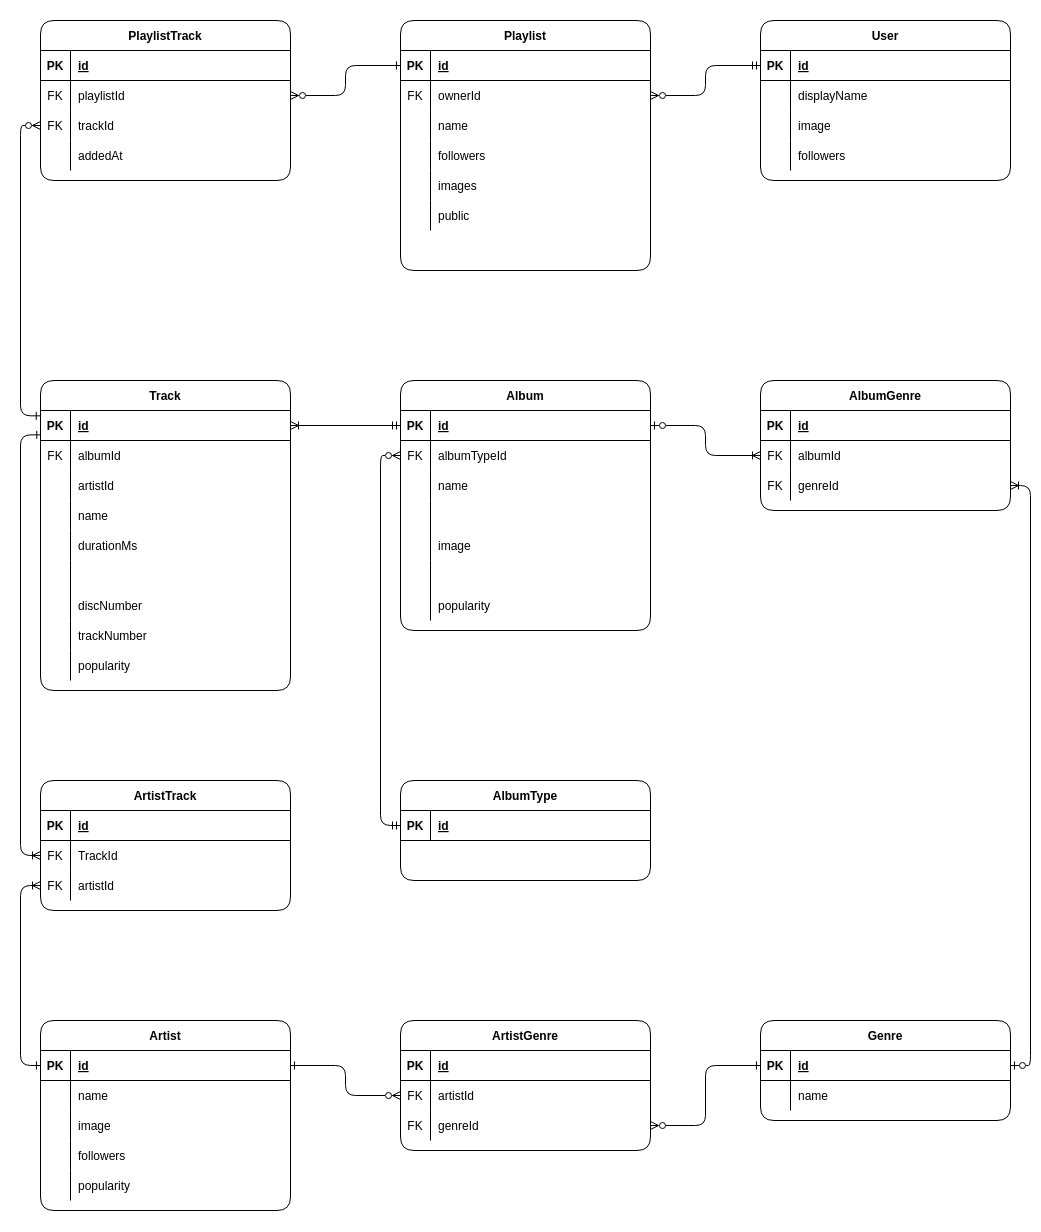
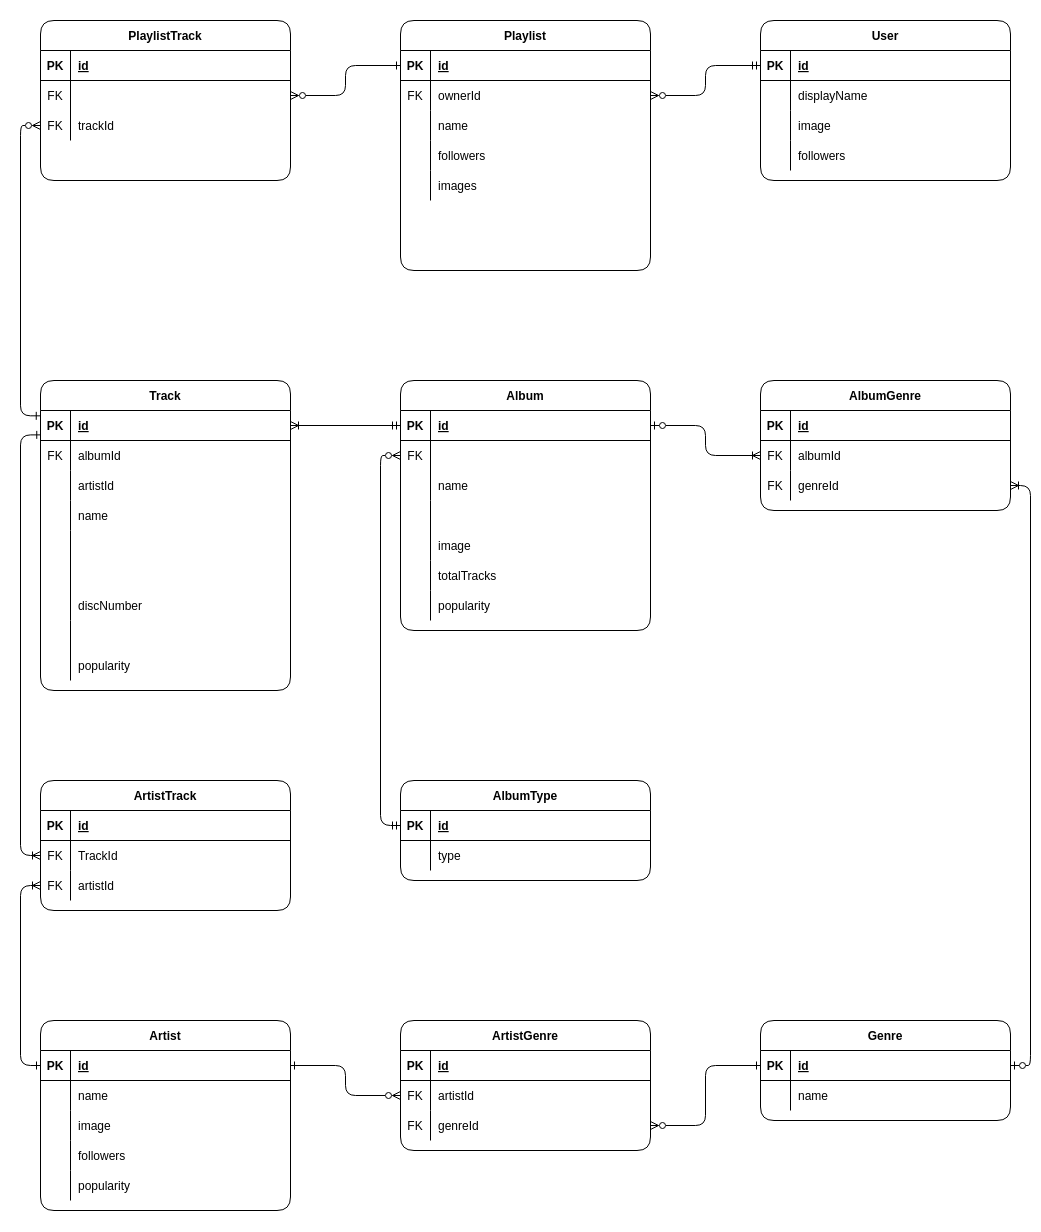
(181, 96) -> none
(181, 156) -> none
(541, 216) -> none
(541, 456) -> none
(181, 546) -> none
none -> (541, 576)
(181, 636) -> none
none -> (541, 856)
